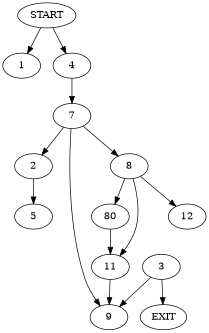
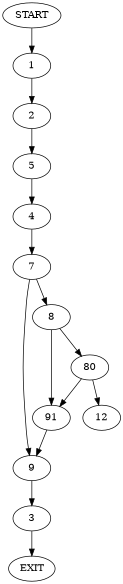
(58, 38) -> (32, 188)
(55, 138) -> (32, 87)
(156, 189) -> (95, 389)
(110, 267) -> (51, 418)
(138, 290) -> (32, 490)
